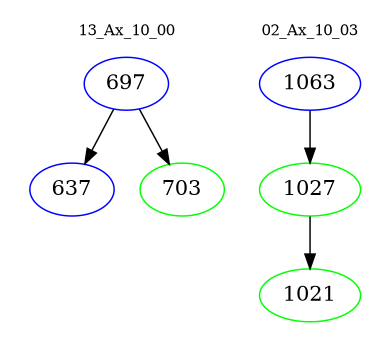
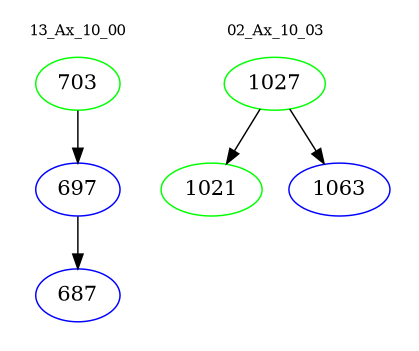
(310, 129) -> (303, 130)
(151, 130) -> (78, 129)
(72, 190) -> (78, 295)
